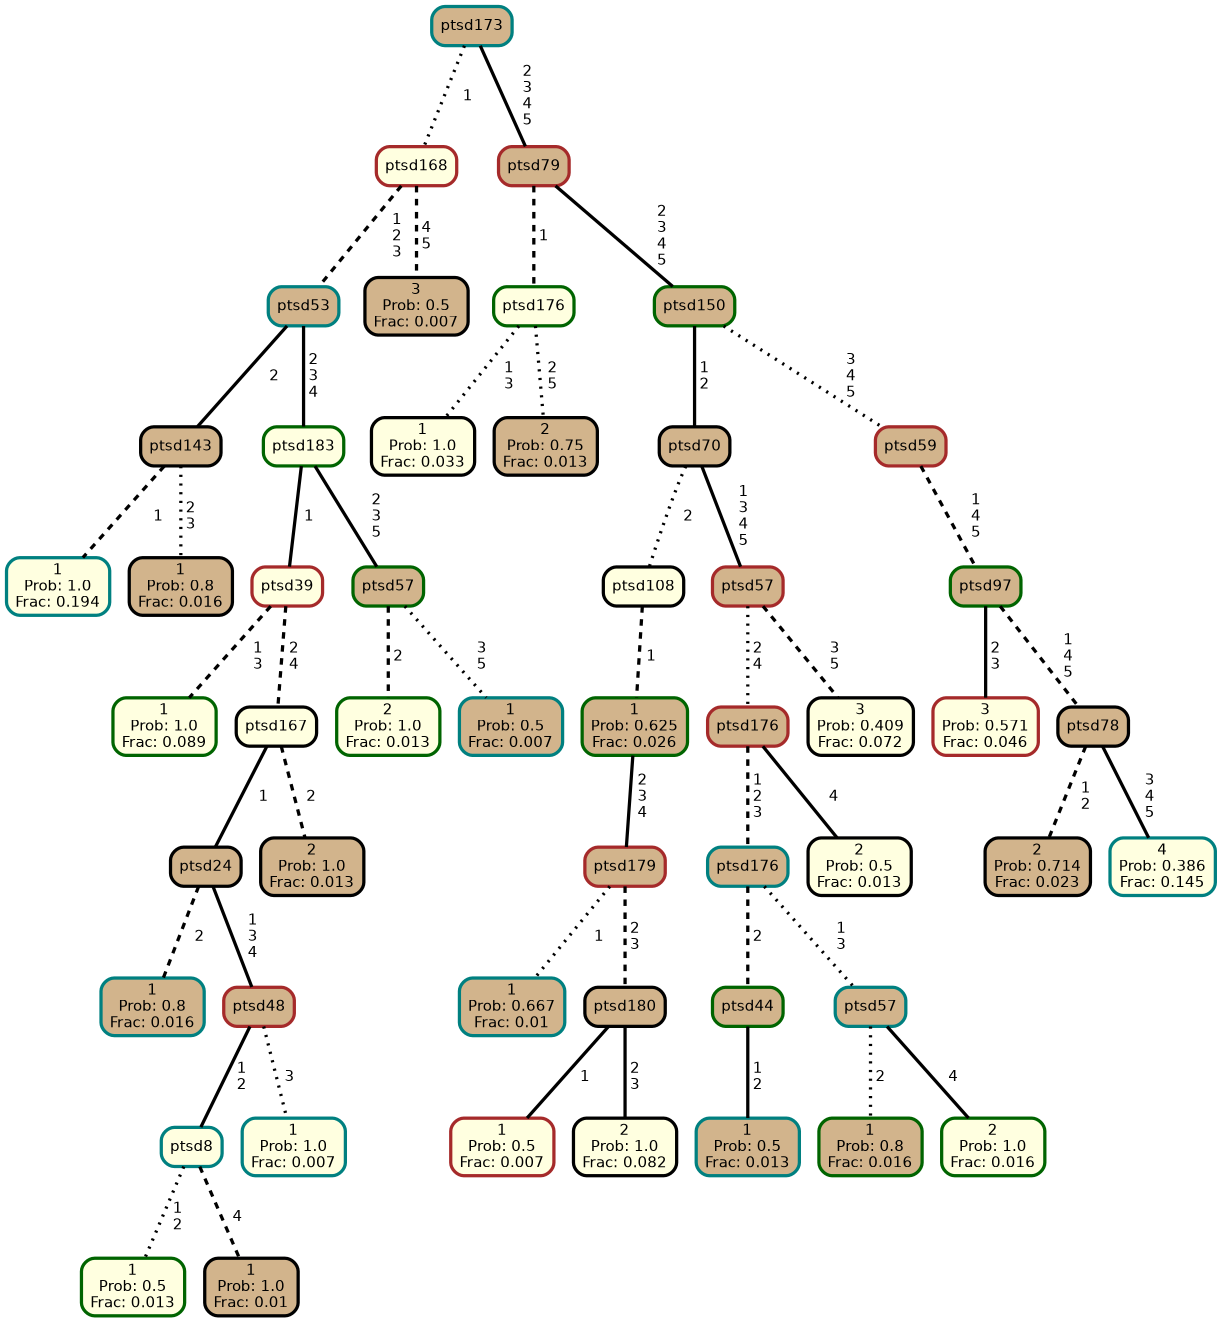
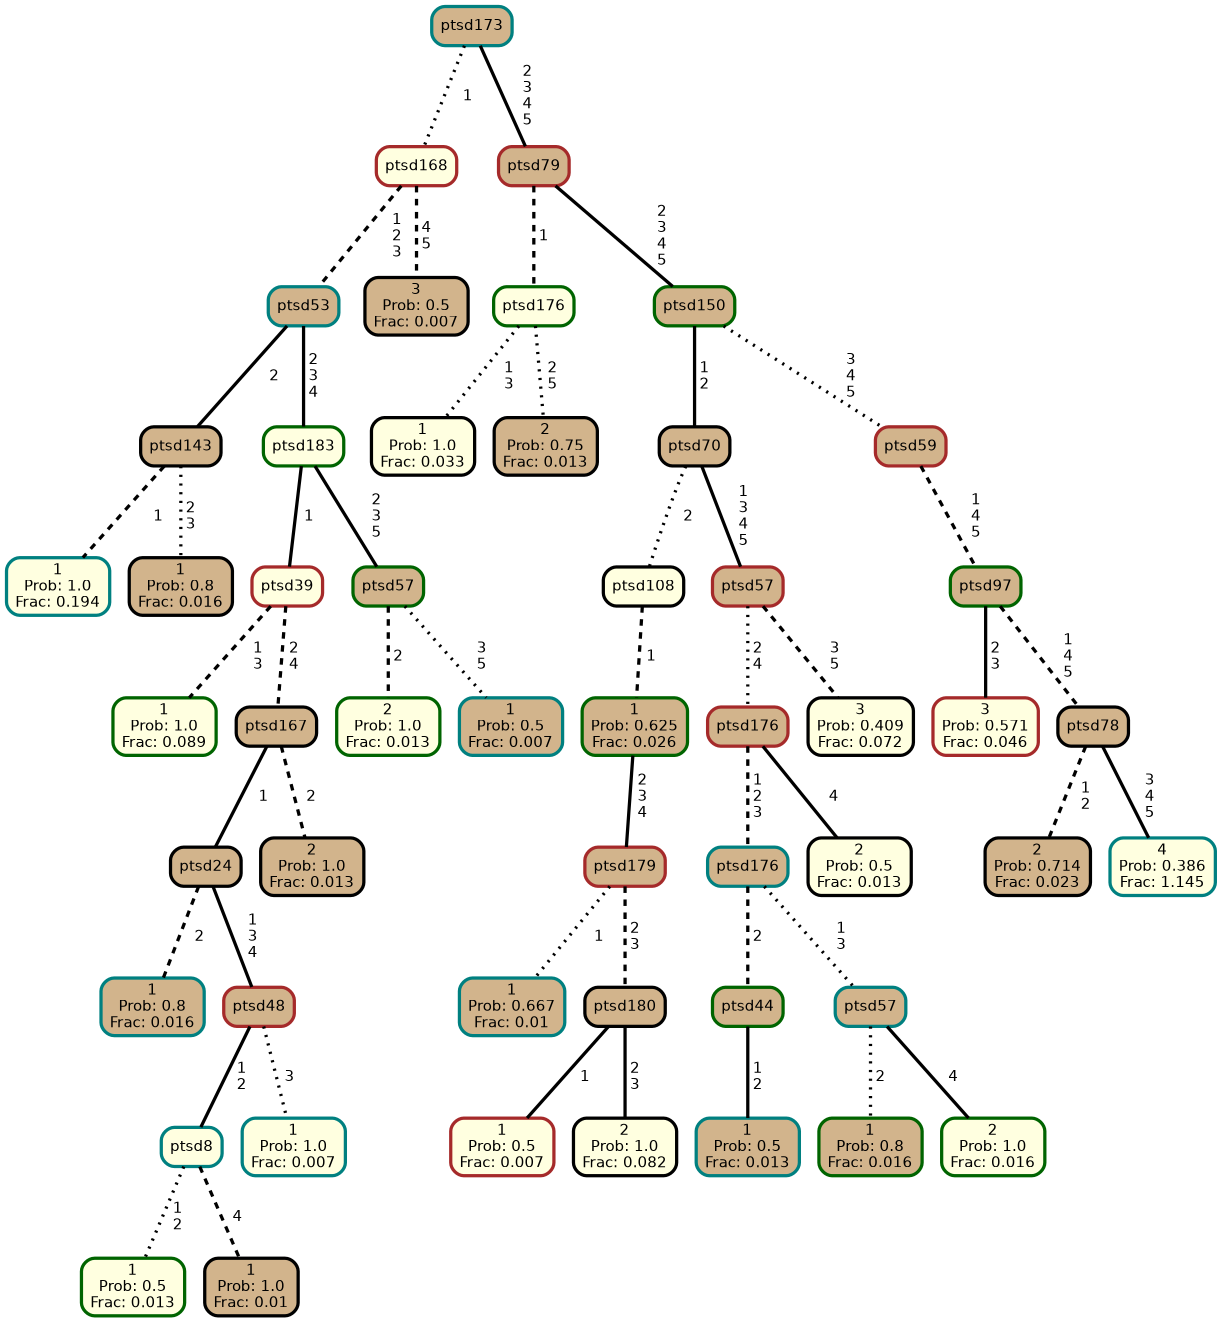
(276, 727) -> (276, 727)
(1163, 867) -> (1163, 867)
